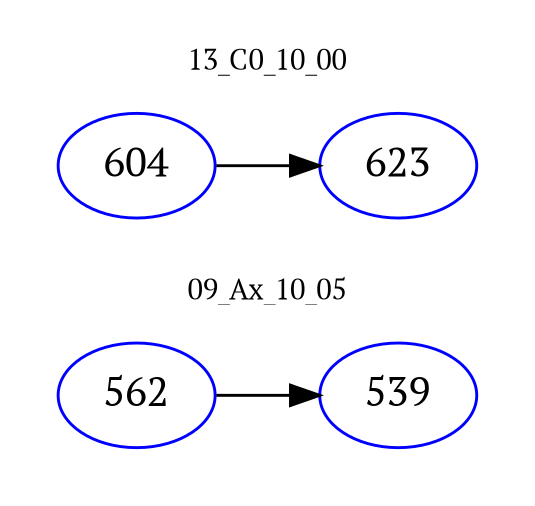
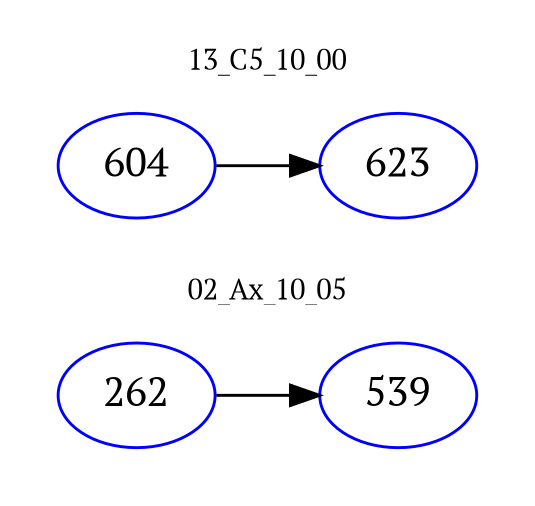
(267, 62) -> (267, 62)
(267, 292) -> (267, 292)
(137, 395) -> (137, 395)
